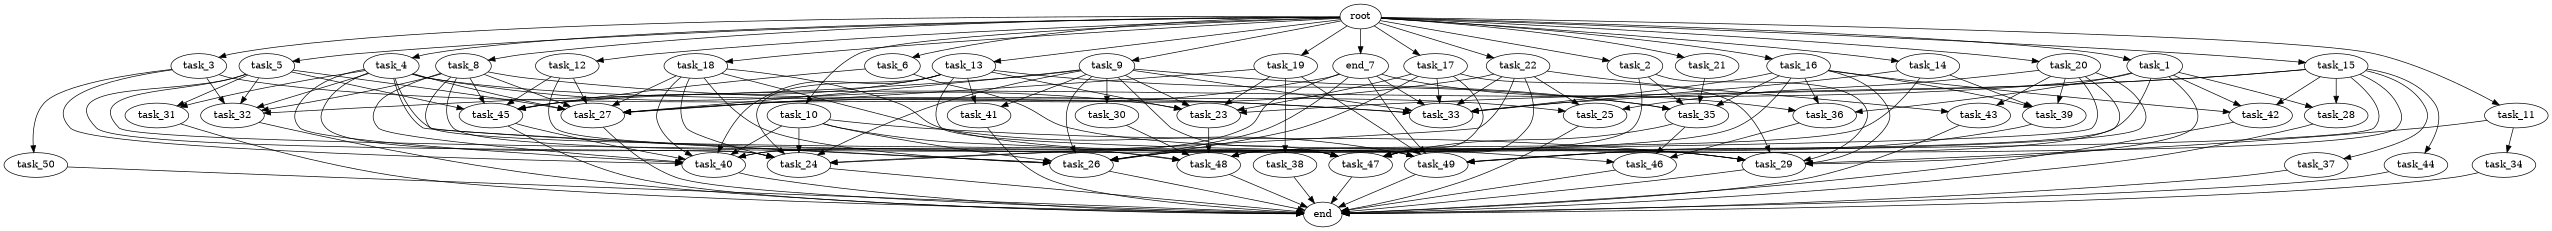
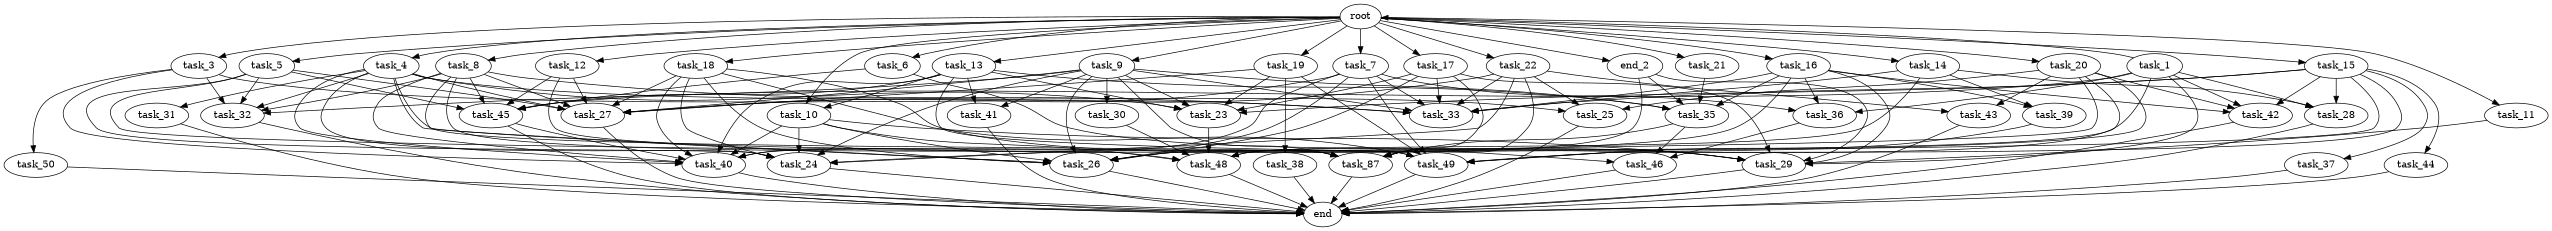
(1753, 30) -> (1761, 30)
(1361, 66) -> (1361, 66)
(1635, 66) -> (1635, 66)
(822, 85) -> (885, 90)
none -> (2168, 87)
(219, 88) -> none
(2062, 90) -> (2165, 91)
(1361, 165) -> (1361, 165)
(2504, 165) -> none
